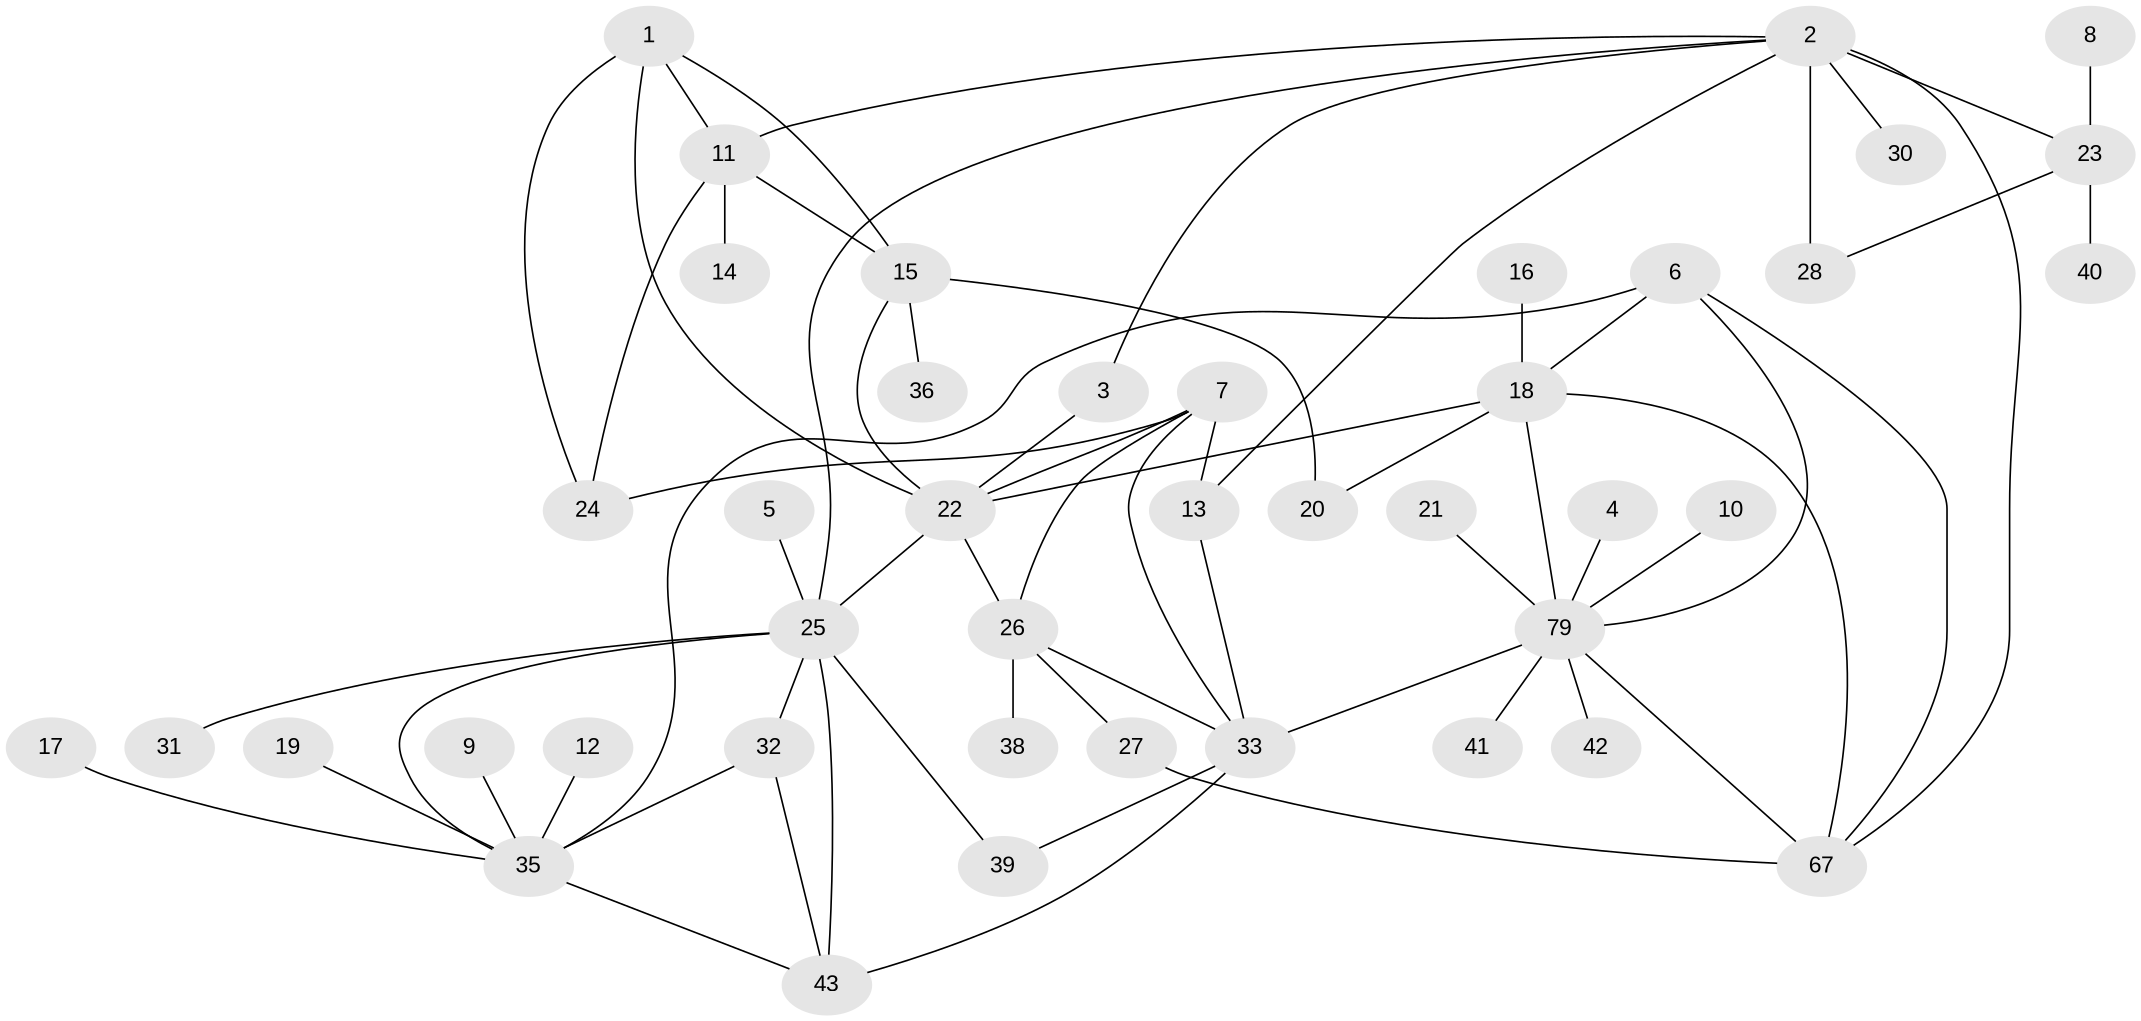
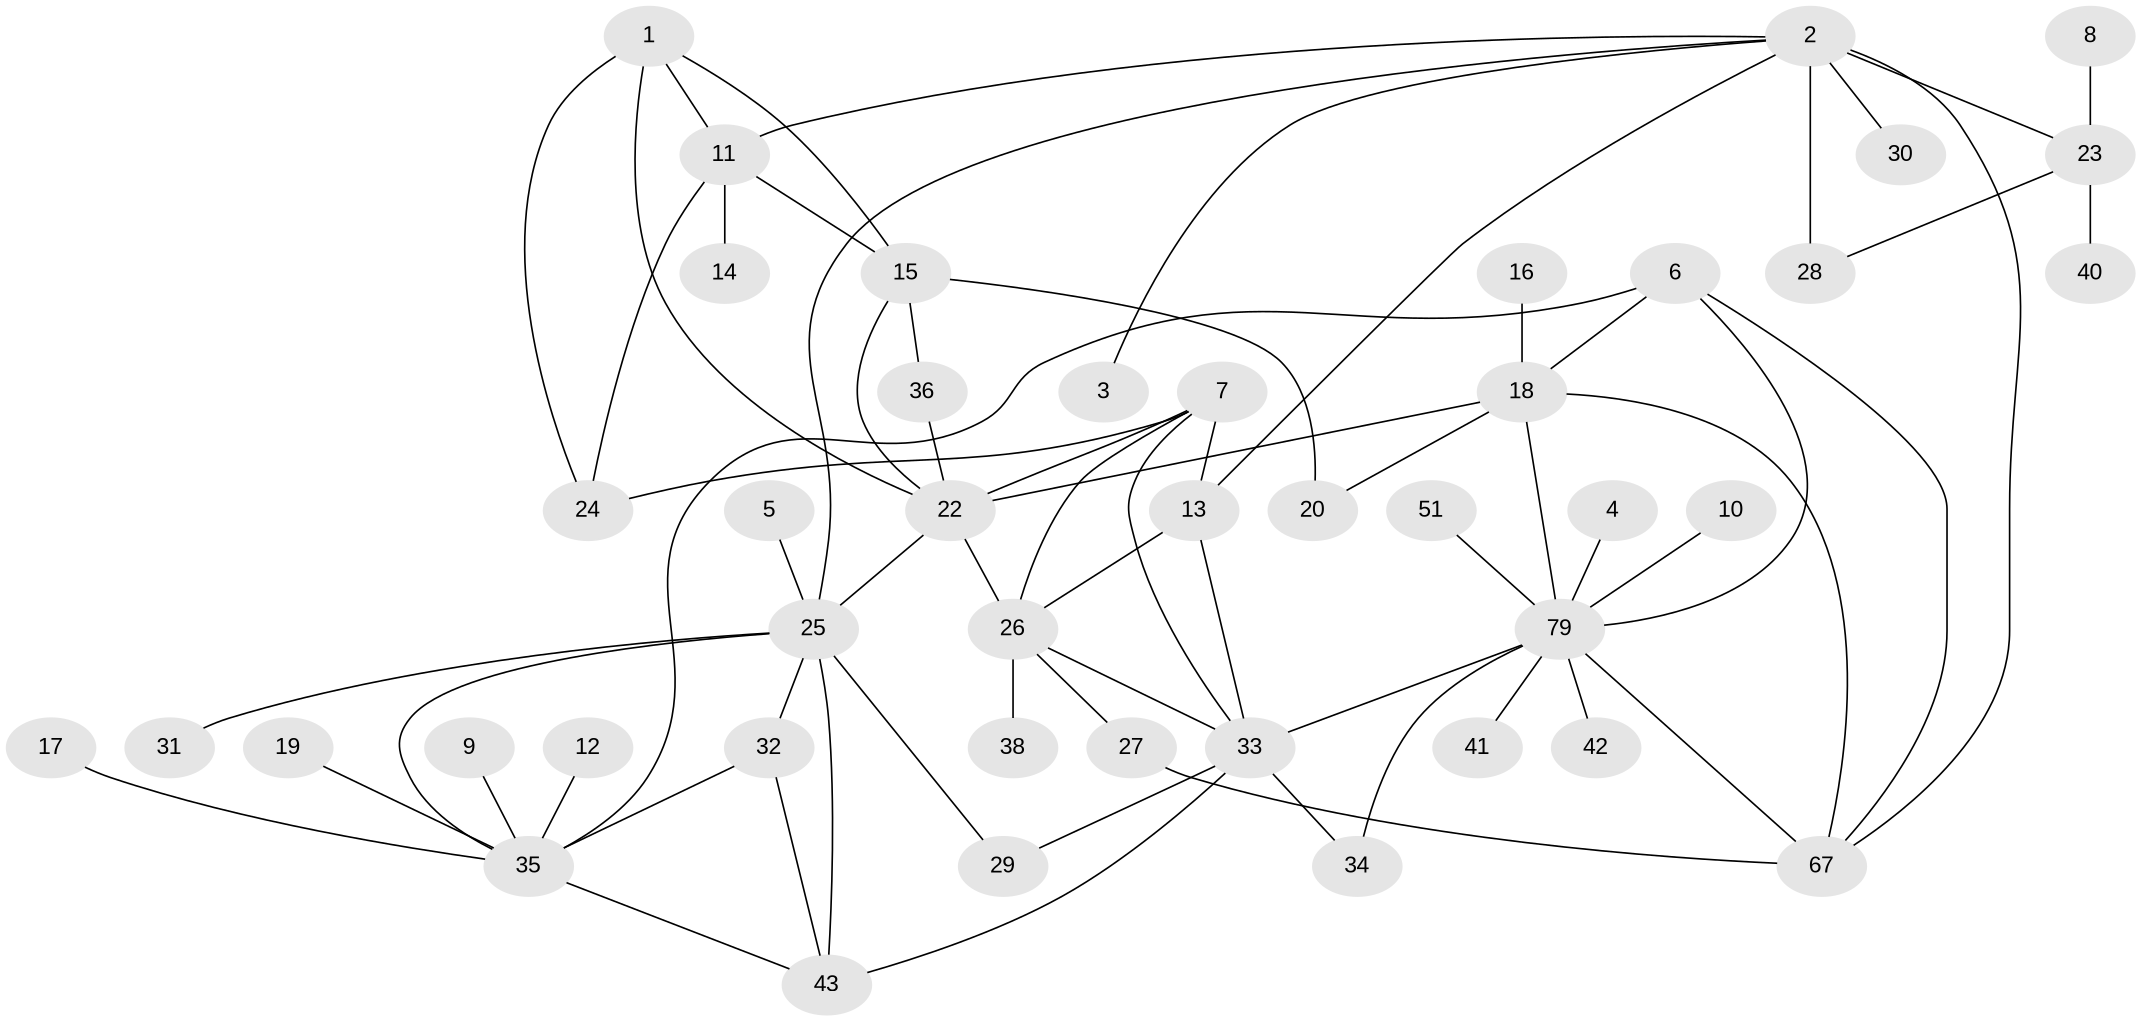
(1044, 439) -> (936, 451)
(1431, 511) -> (1431, 511)
none -> (1103, 570)
(1003, 866) -> (1003, 866)
none -> (1357, 866)
